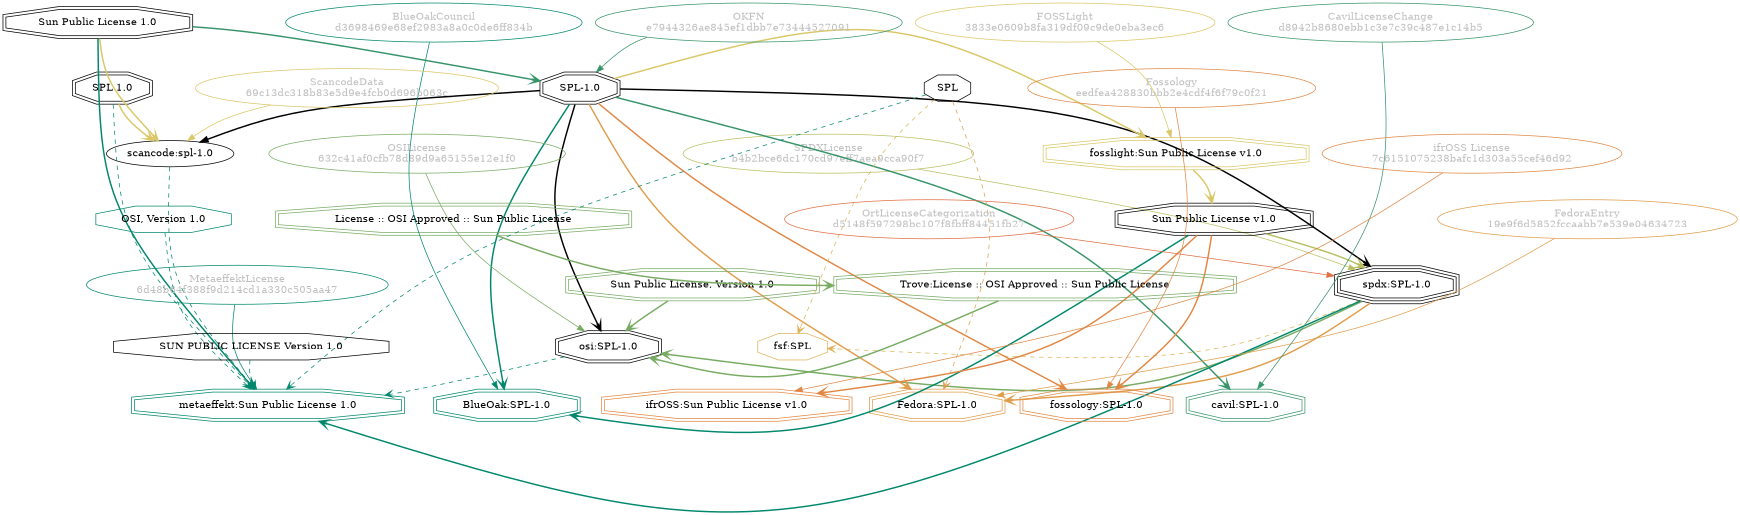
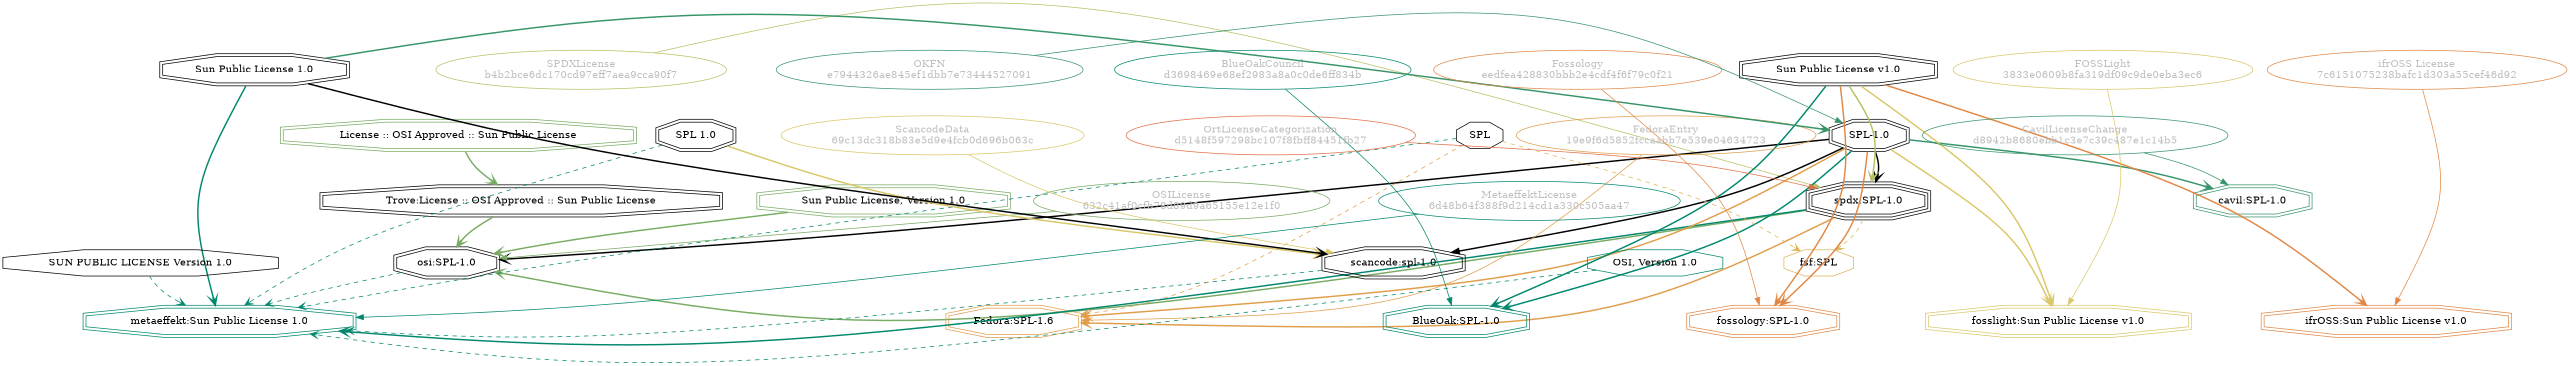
(117, 92) -> (811, 185)
(170, 154) -> (1394, 263)
(1204, 182) -> (1977, 175)
(1035, 285) -> (521, 201)
(937, 405) -> (1014, 321)
